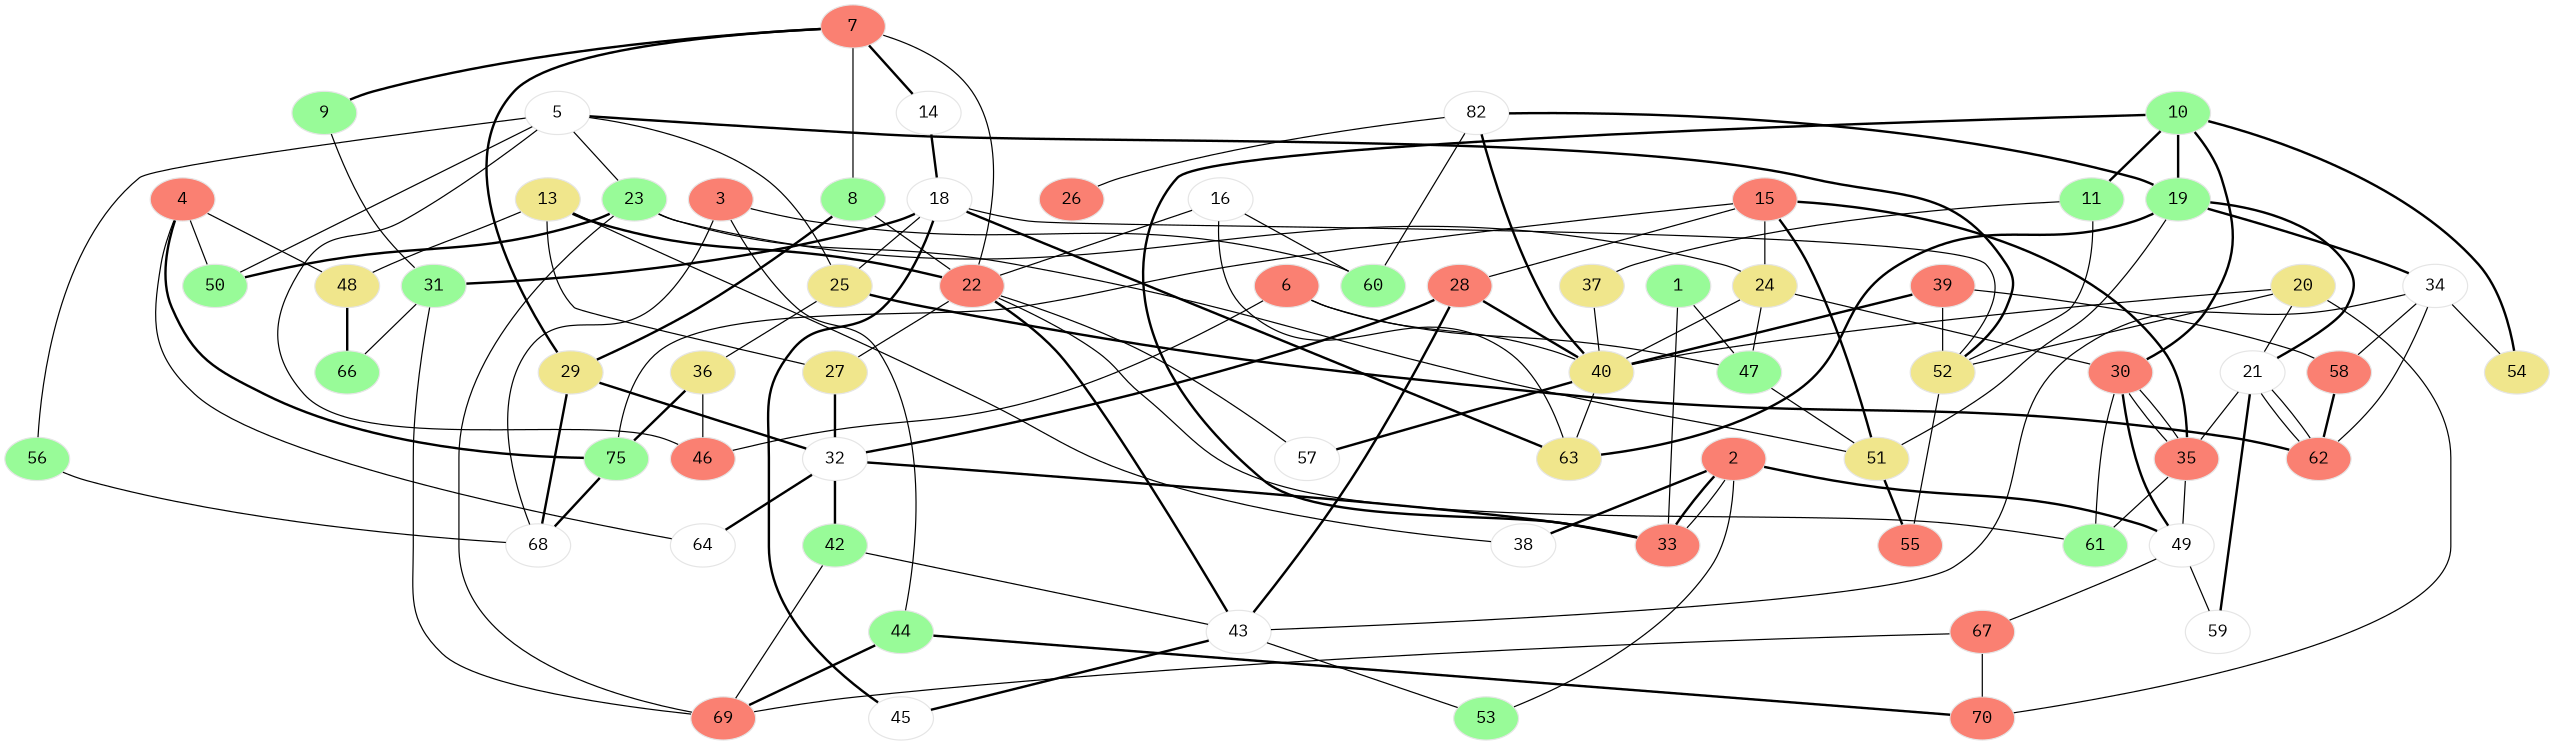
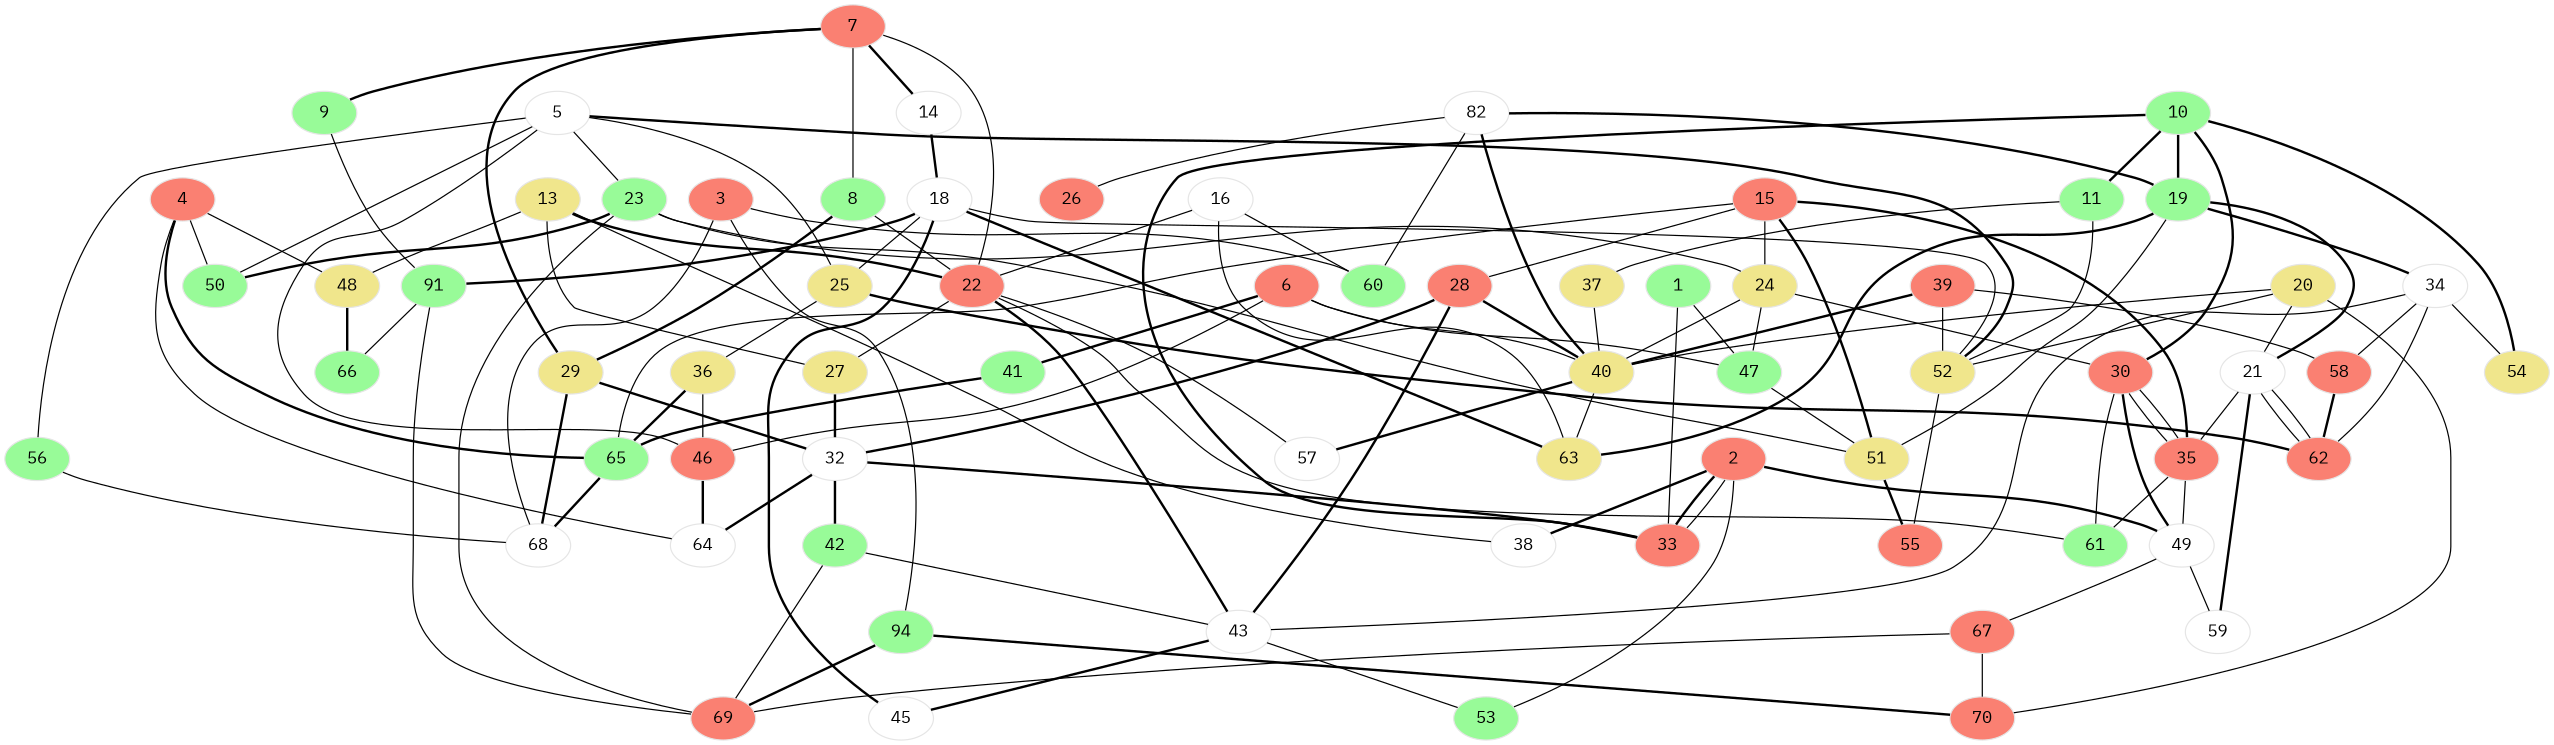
(434, 286) -> (434, 286)
none -> (1013, 372)
(616, 459) -> (616, 459)
none -> (703, 502)
(901, 632) -> (901, 632)
